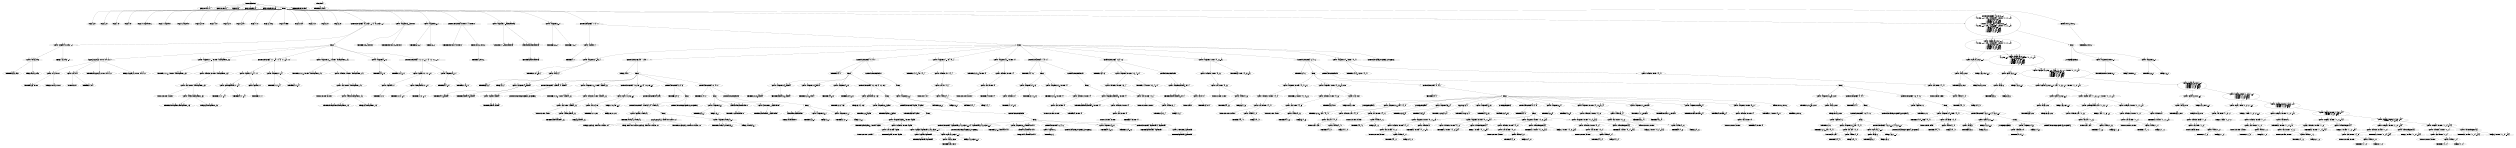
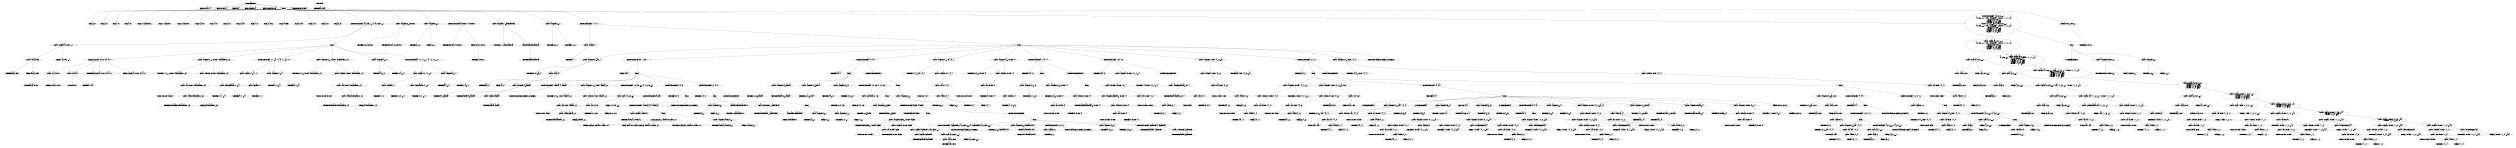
none -> (1815, 114)
